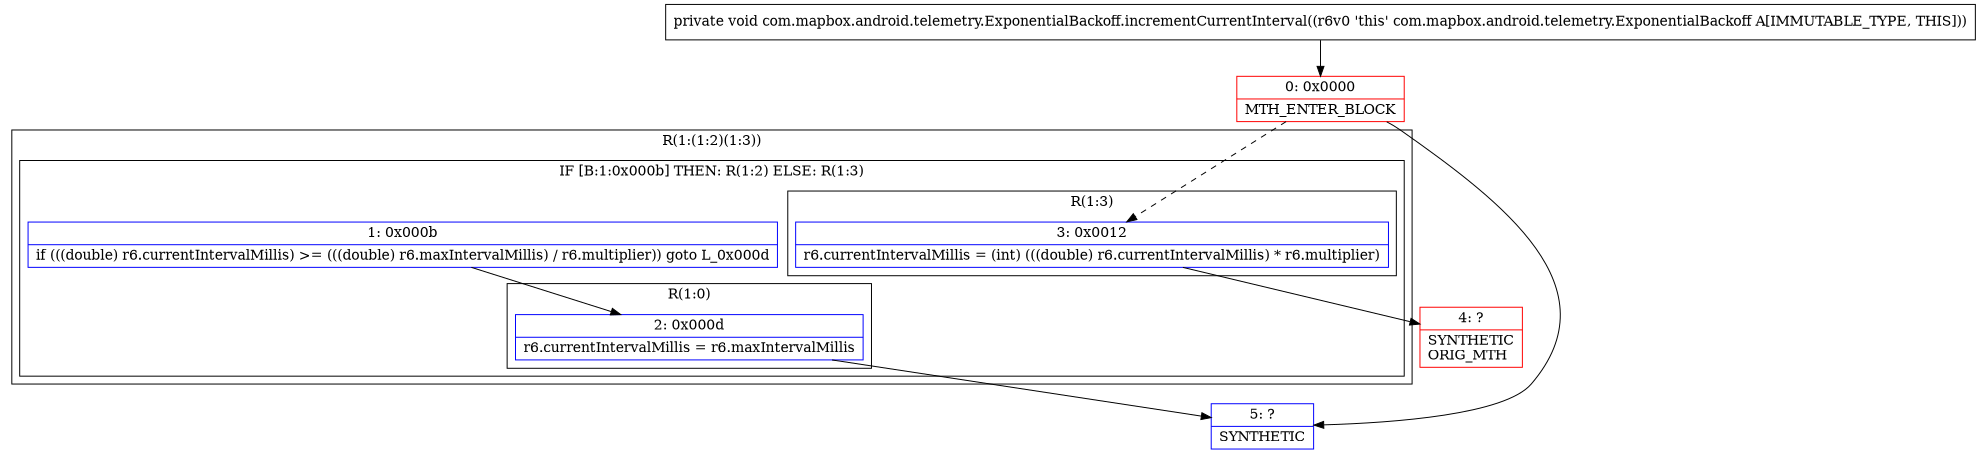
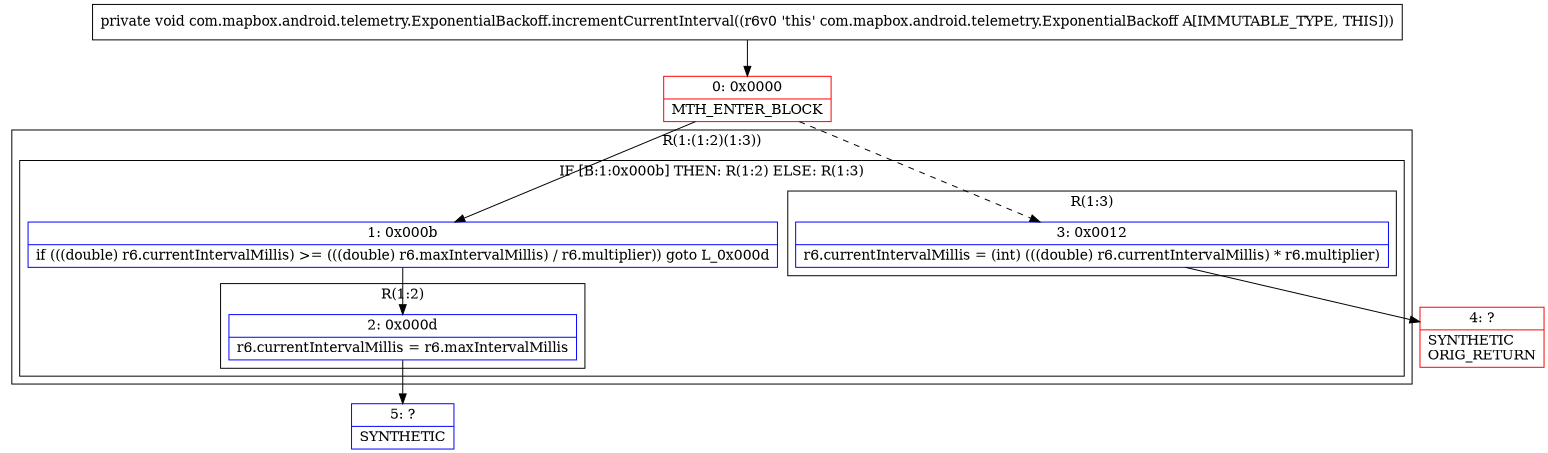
(689, 295) -> (403, 295)
(1558, 326) -> (580, 170)
(1468, 355) -> (1482, 355)
